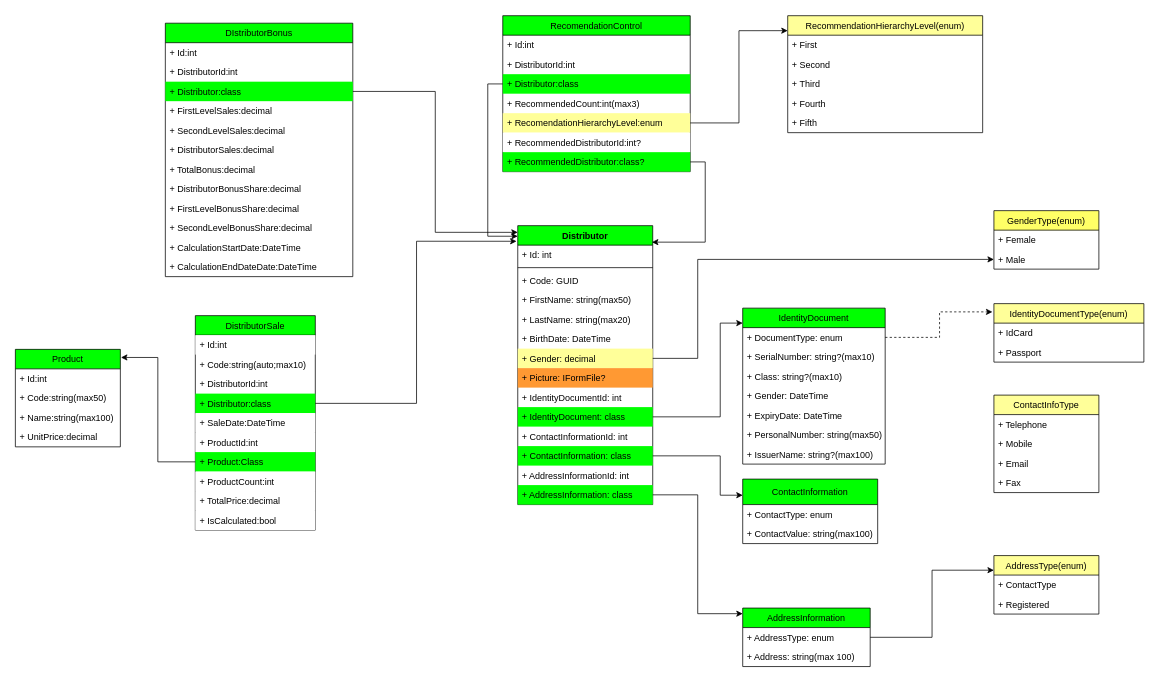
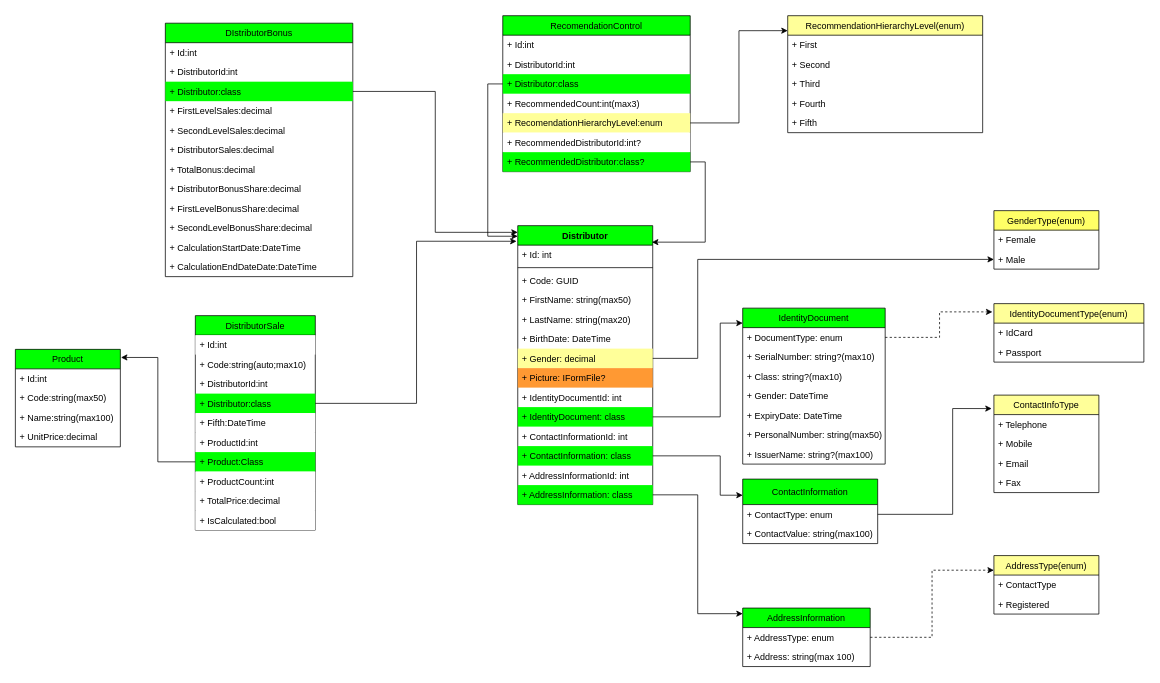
(243, 423) -> (235, 423)
none -> (953, 482)
(932, 605) -> (932, 605)
